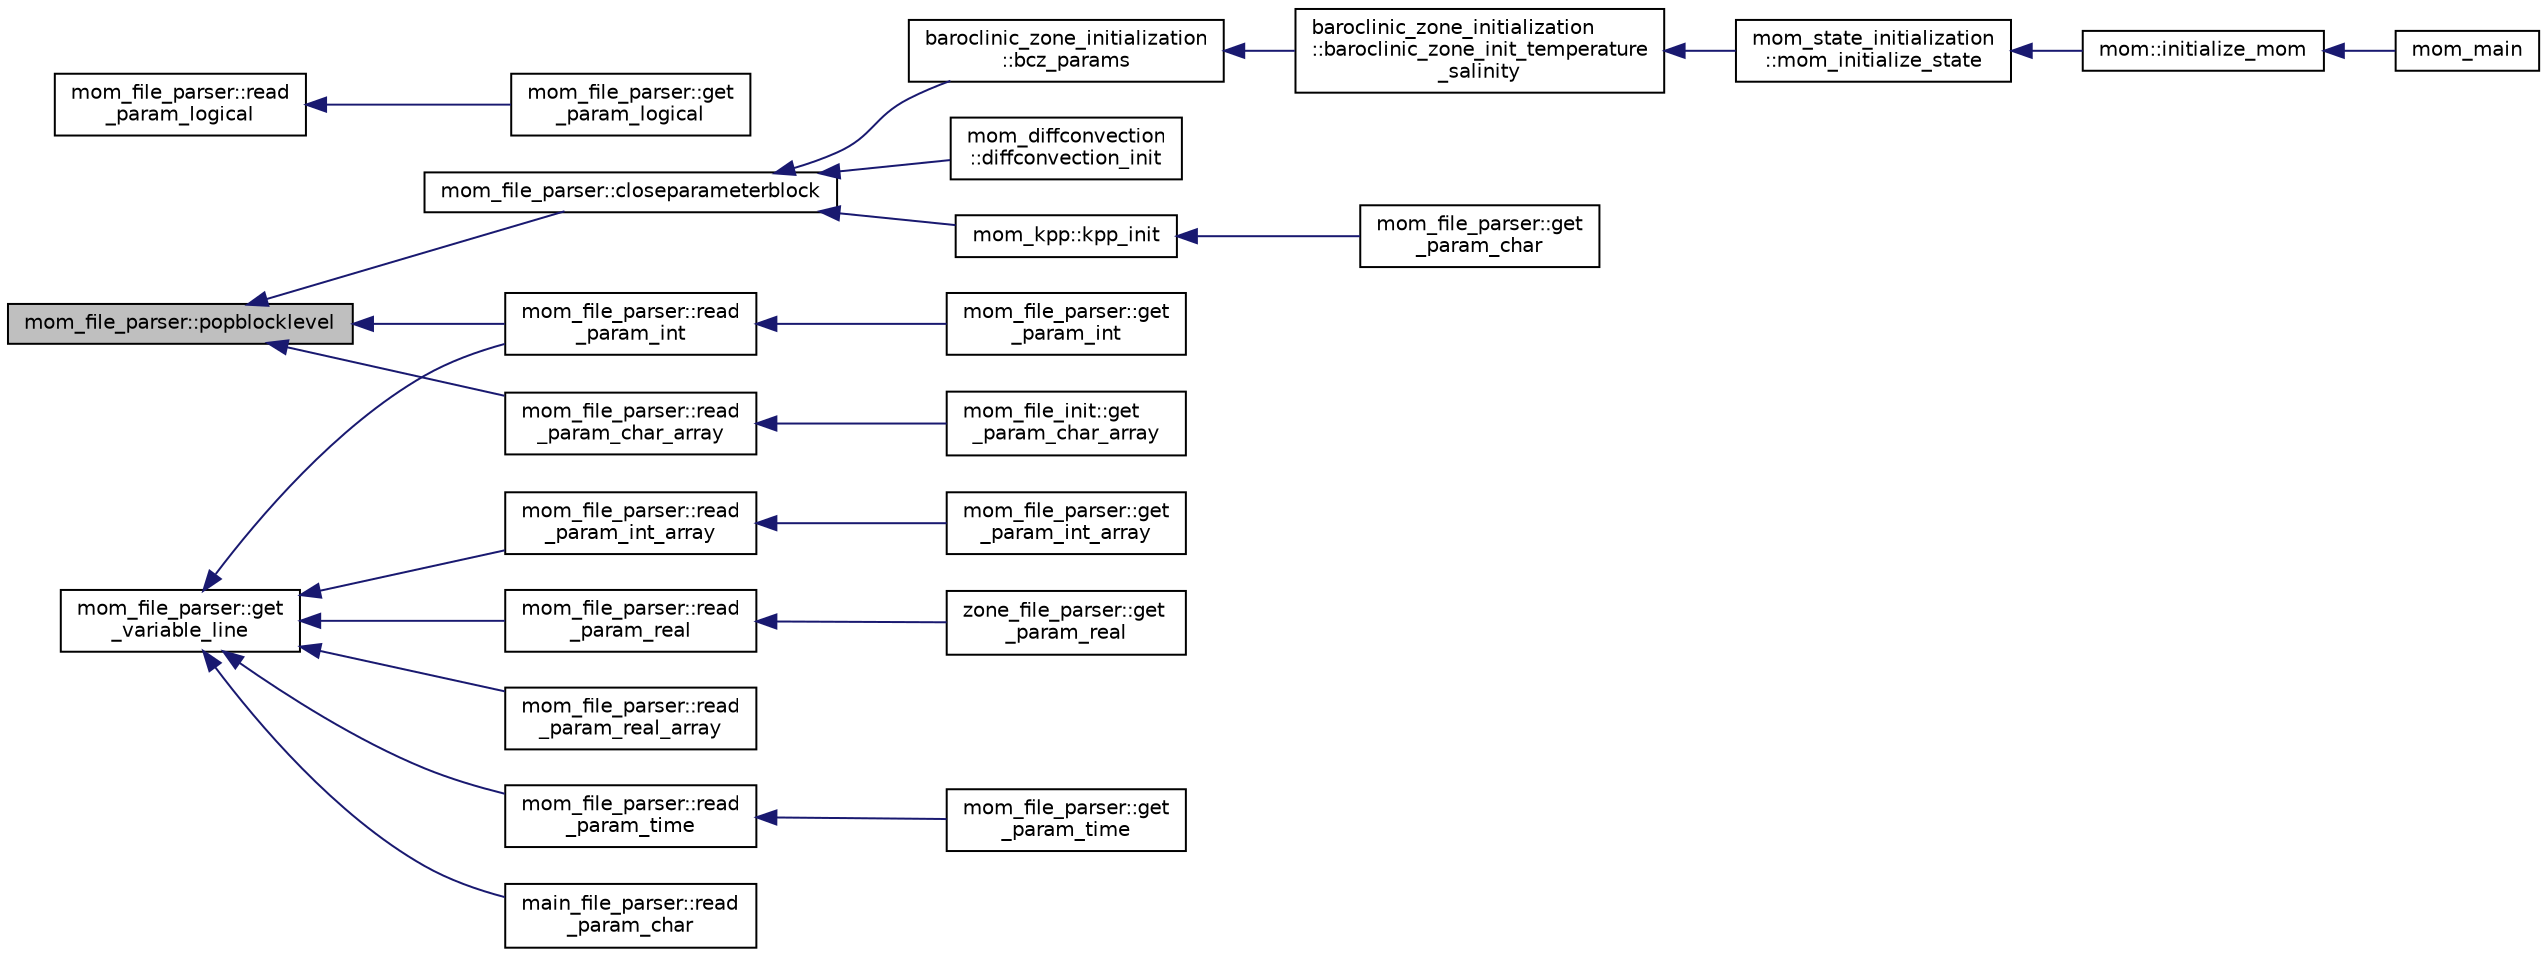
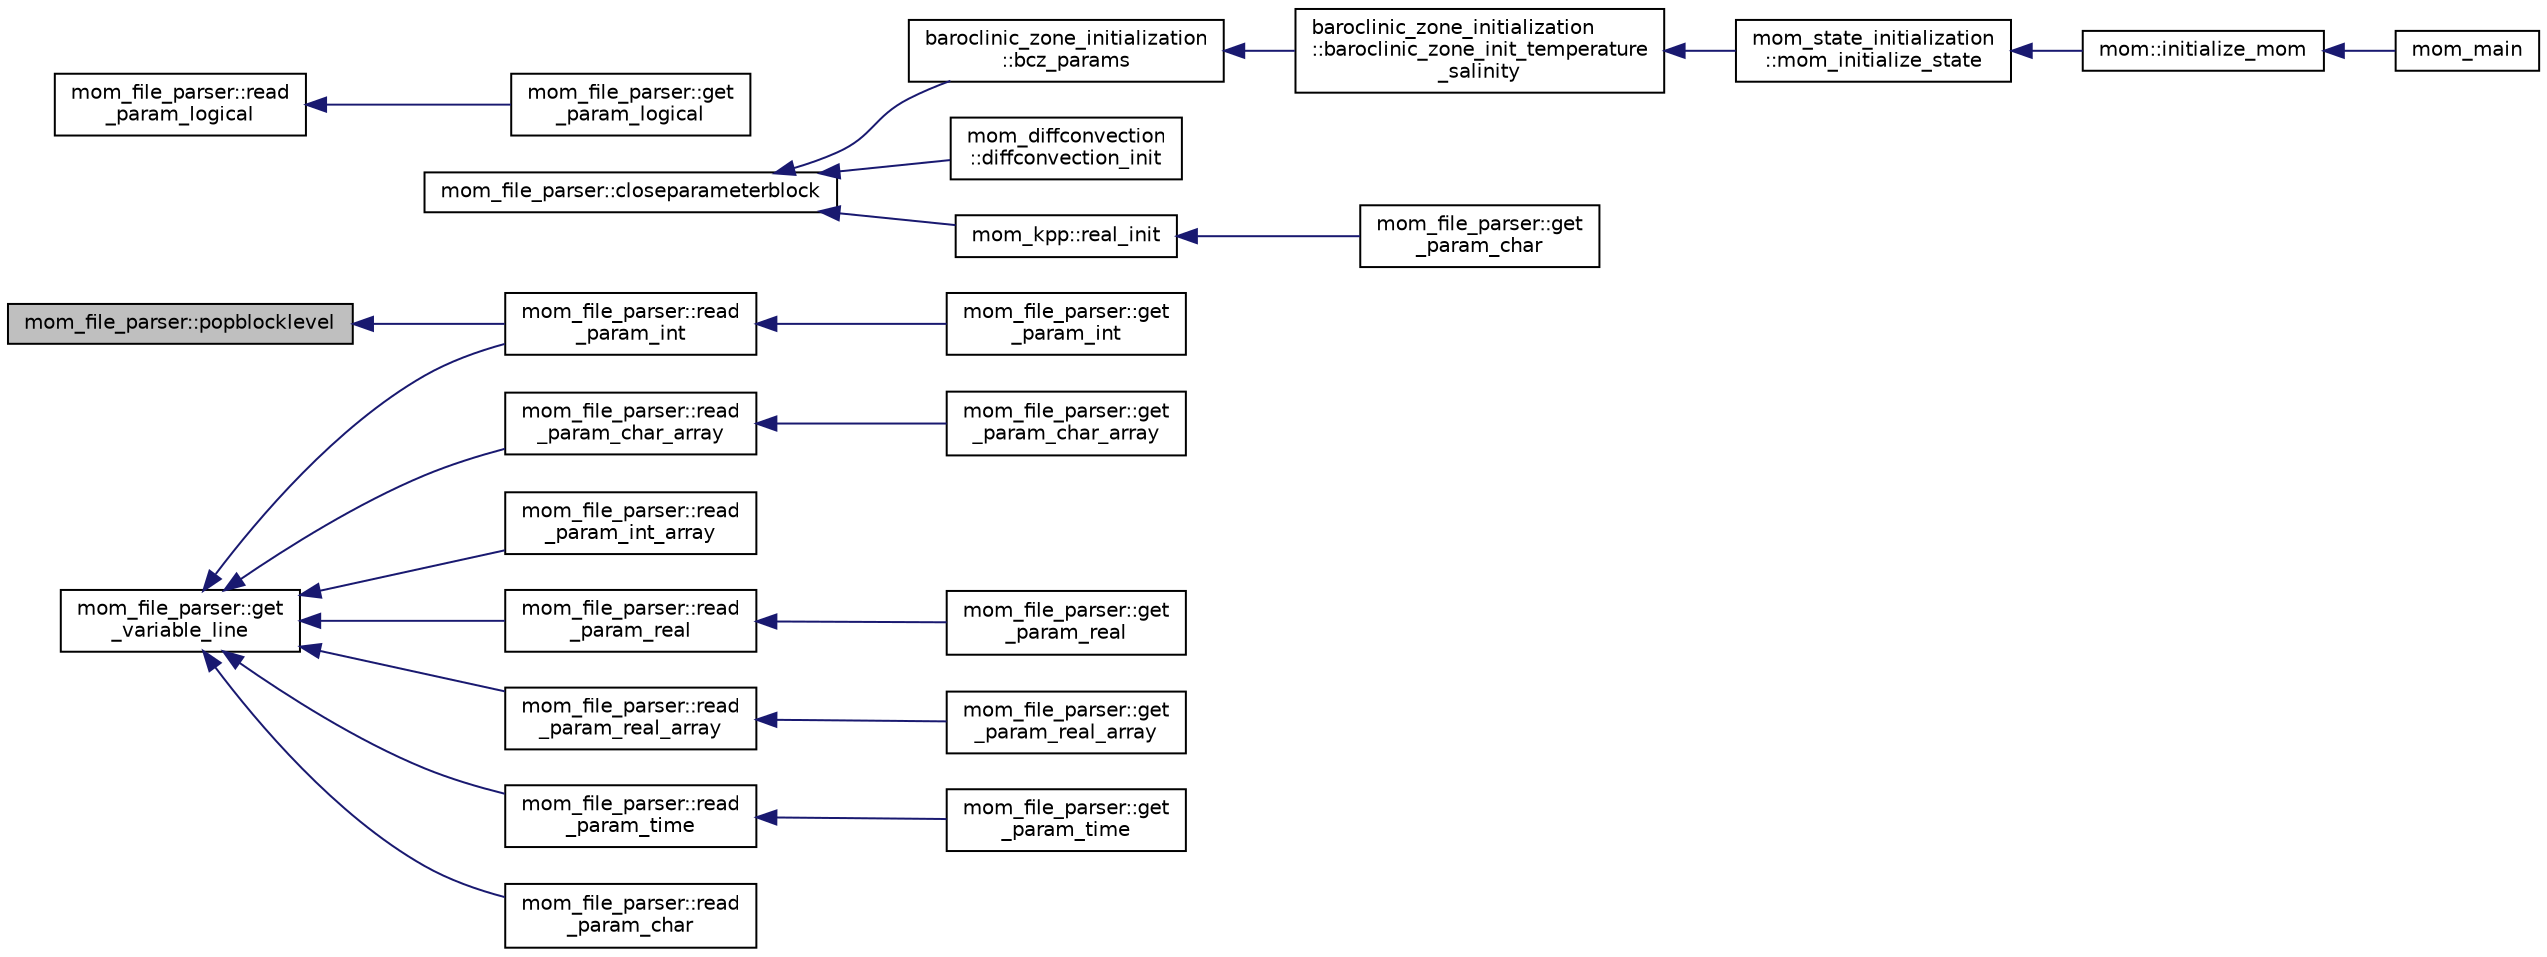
(1066, 236) -> (1066, 236)
(416, 255) -> none
(396, 371) -> (367, 503)
(1066, 424) -> (1066, 424)
(1066, 523) -> none
(1066, 623) -> (1066, 623)
none -> (1066, 722)
(631, 916) -> (631, 916)
